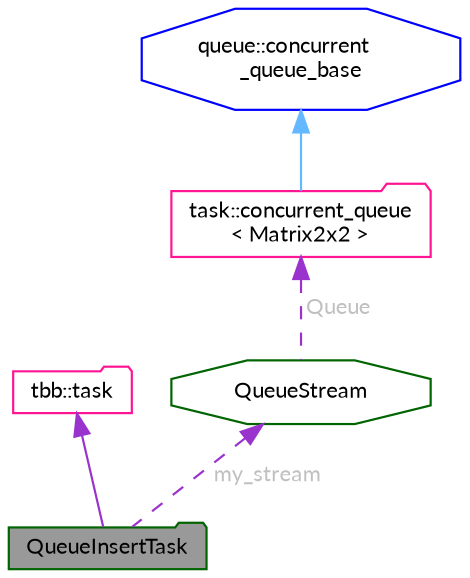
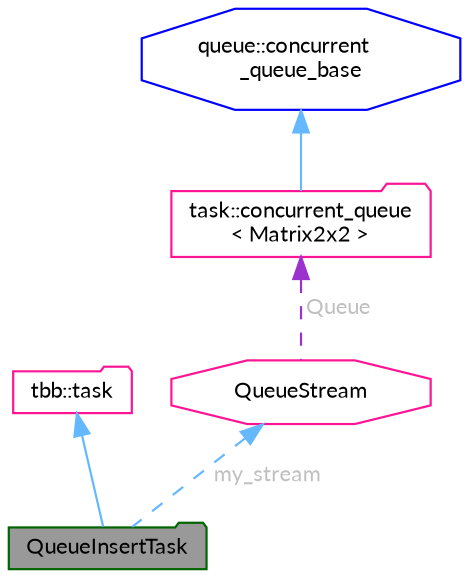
(301, 392) -> (301, 392)
(93, 481) -> (93, 481)
(189, 482) -> (189, 482)
